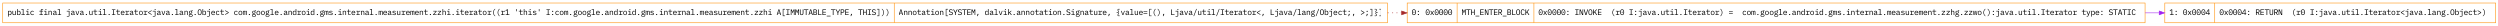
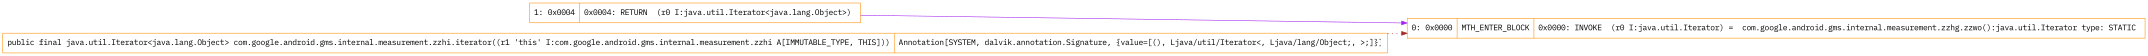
(2152, 13) -> (1131, 19)
